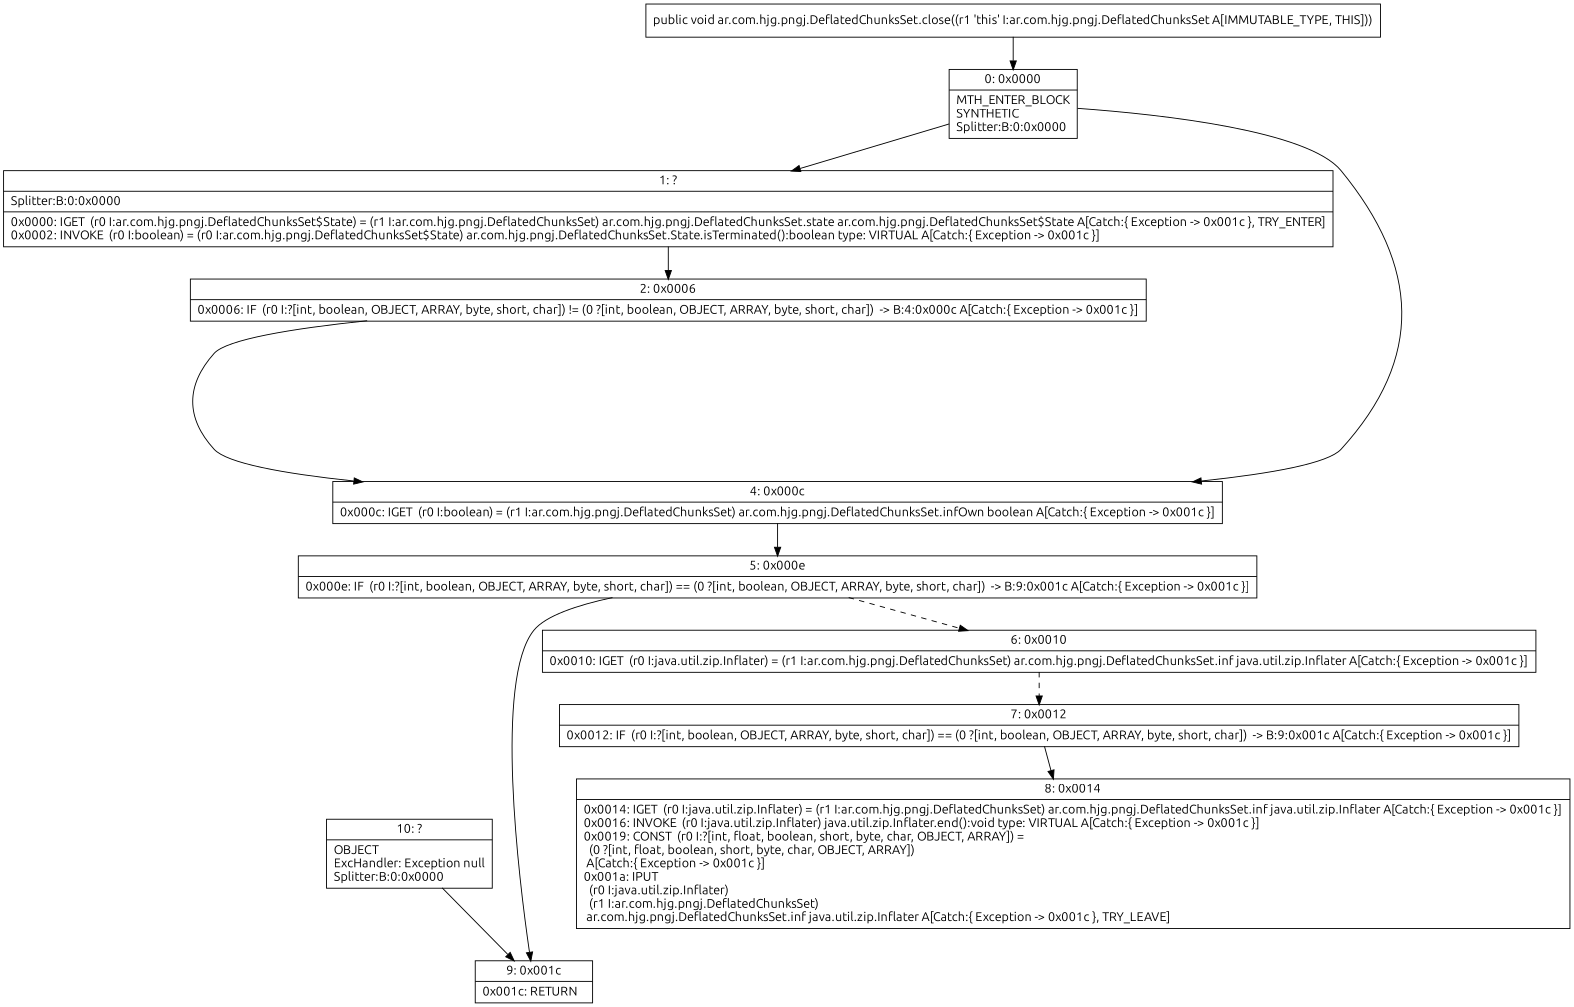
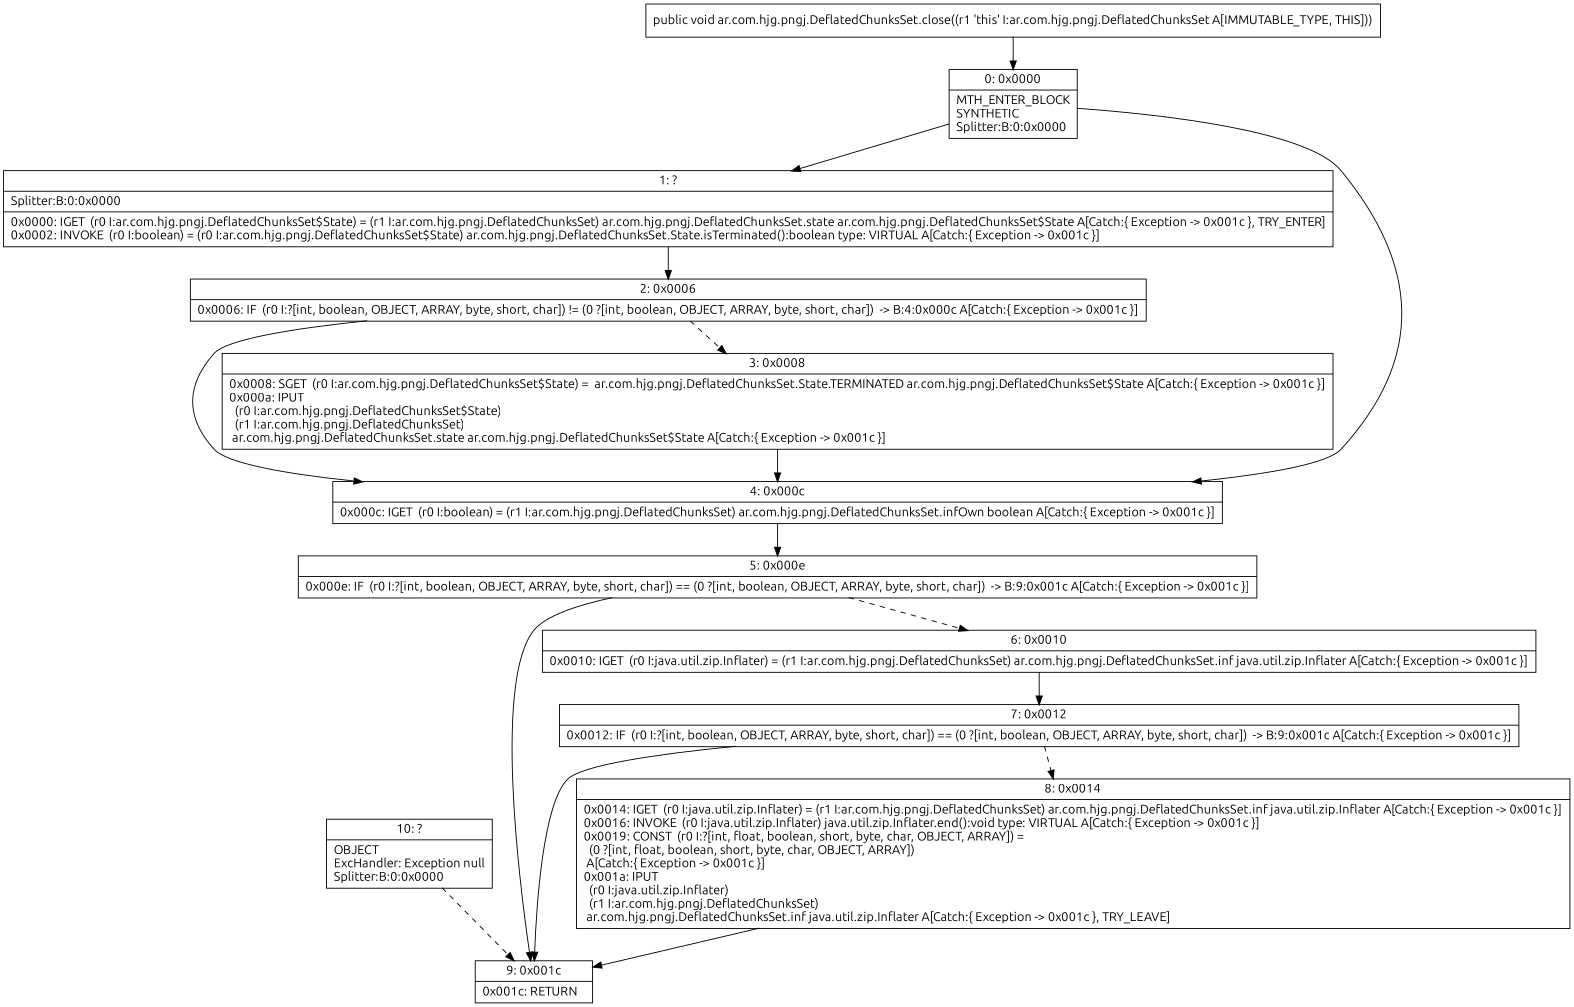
none -> (778, 401)
(1039, 684) -> (1039, 684)
(1048, 758) -> (1048, 758)
none -> (566, 782)
(475, 921) -> (475, 921)
none -> (681, 947)
